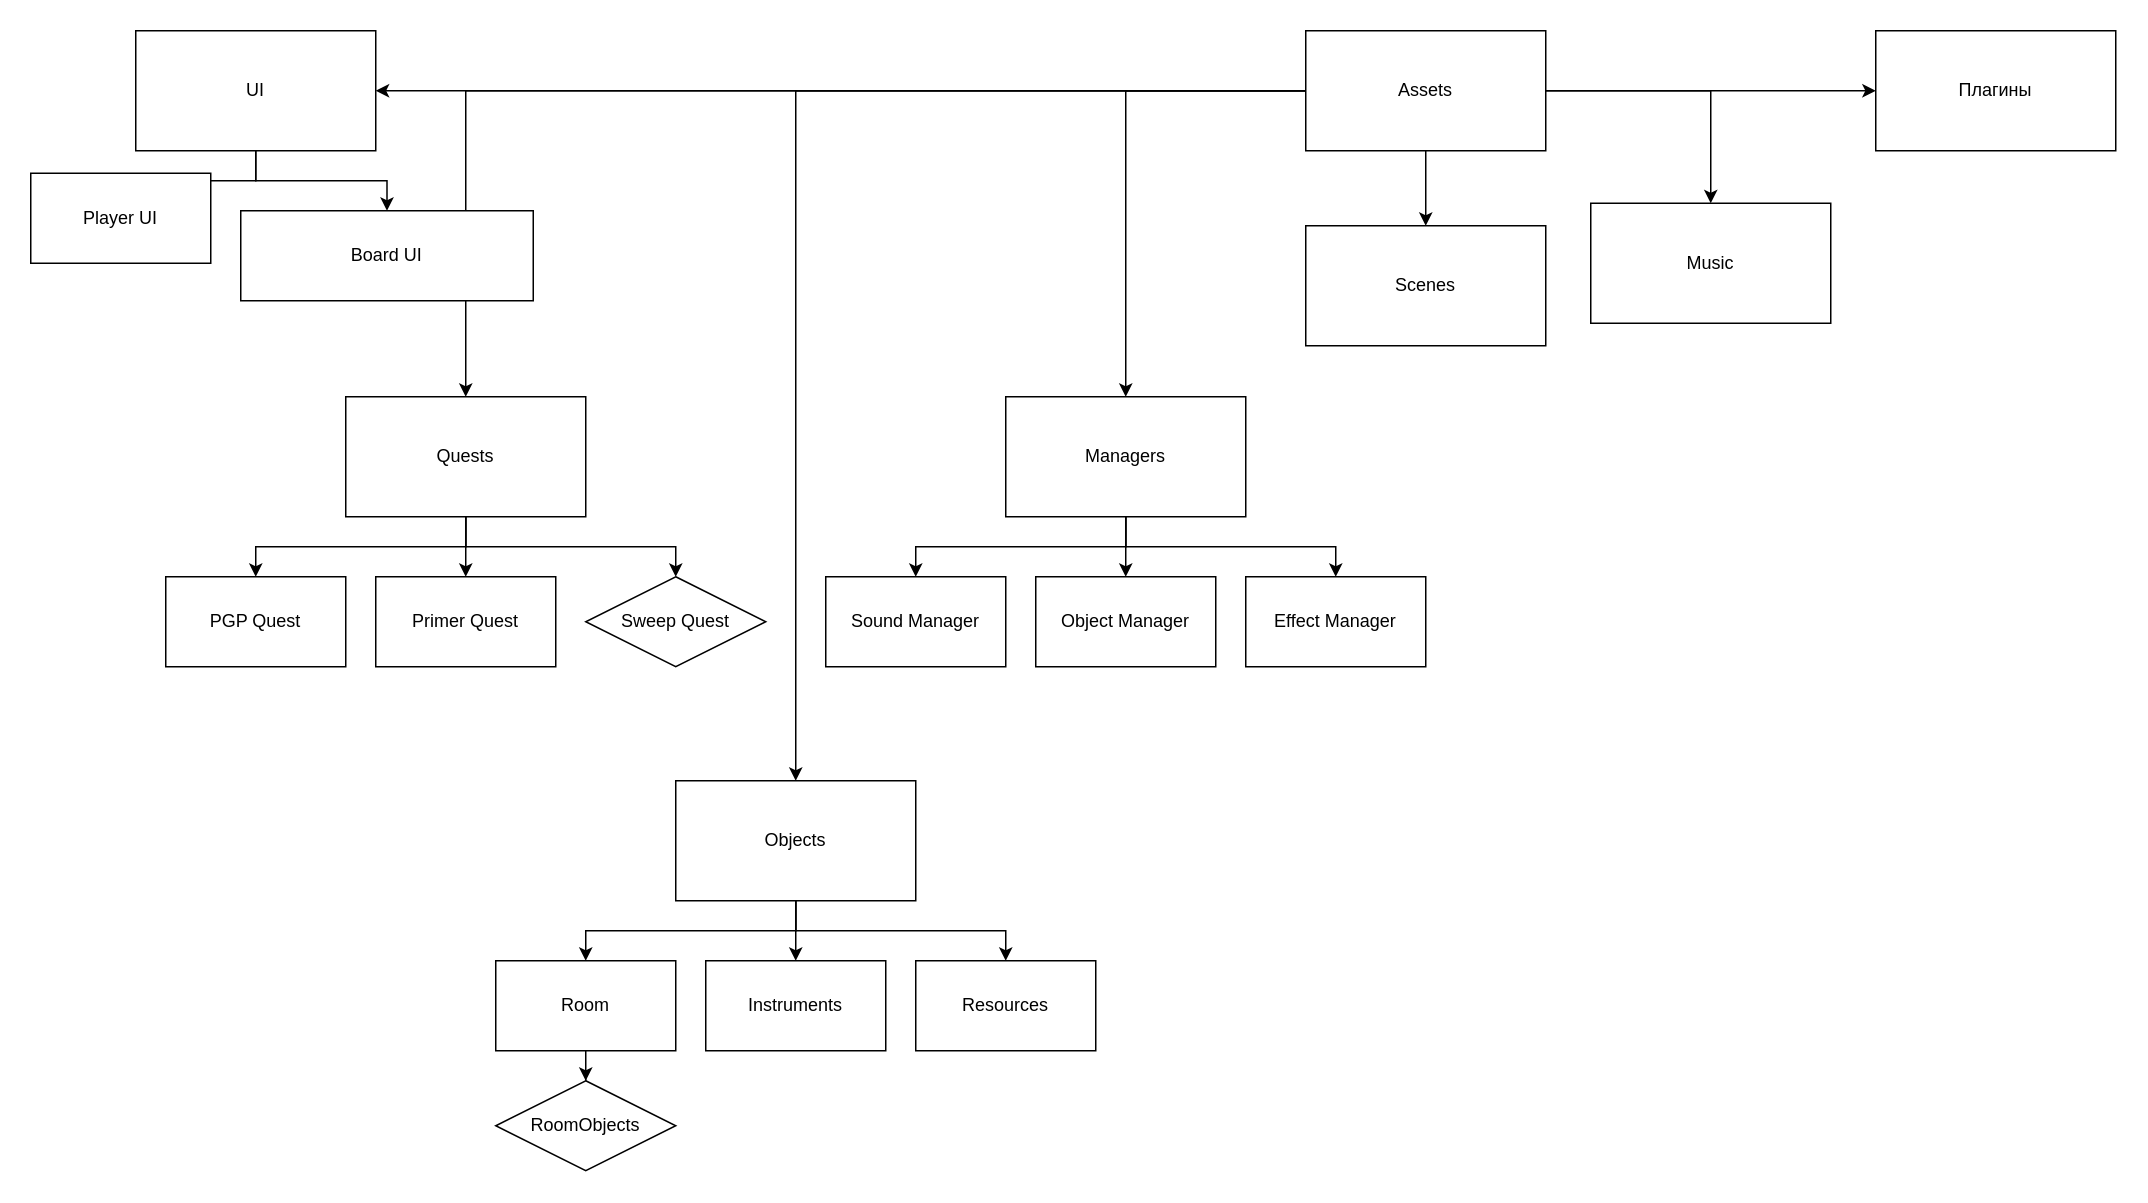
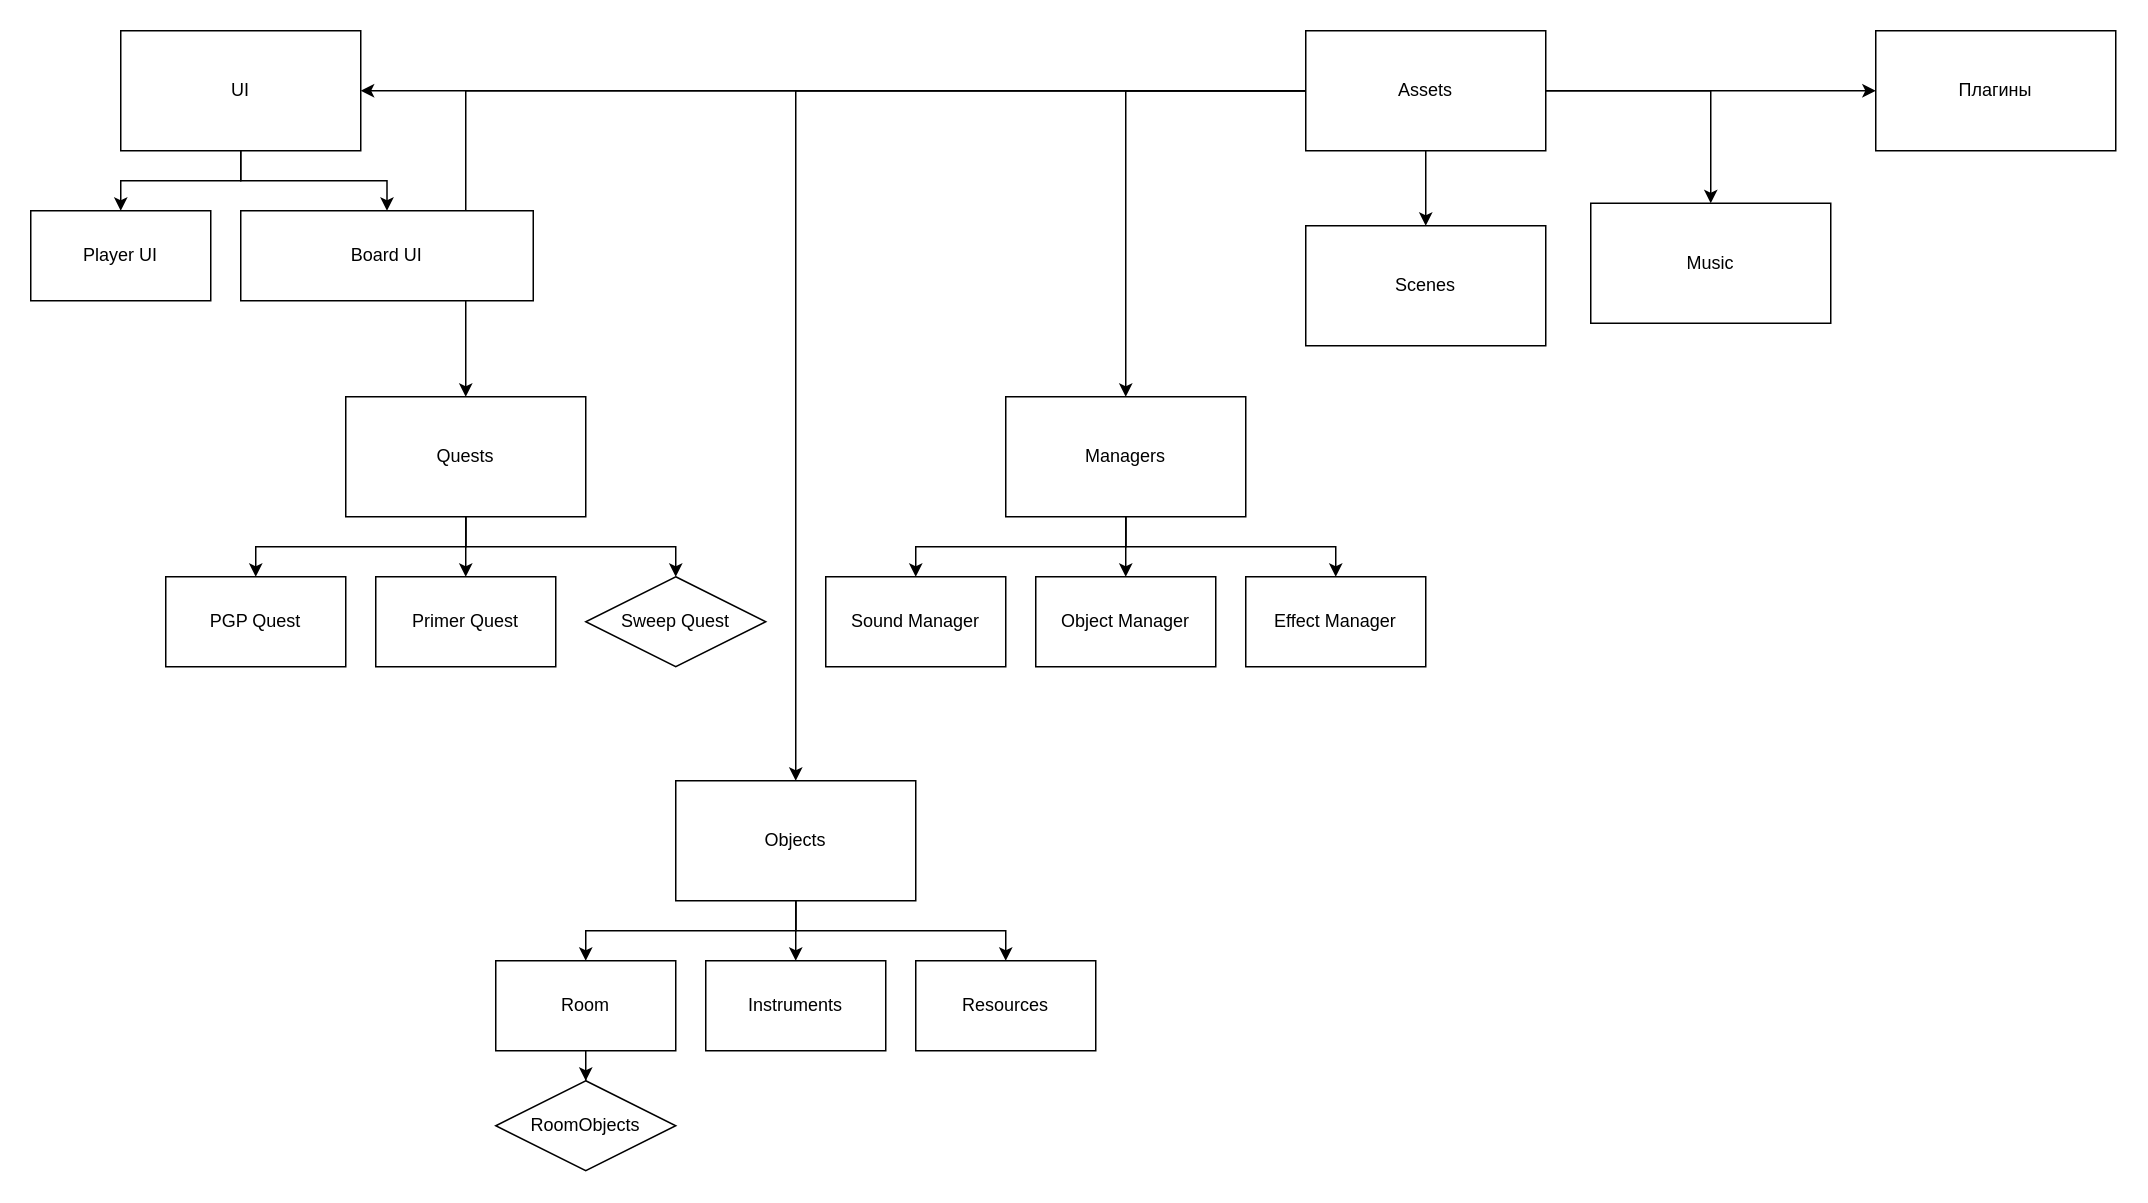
(256, 91) -> (241, 91)
(121, 218) -> (121, 256)
